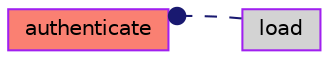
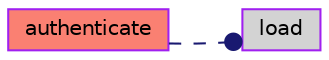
(214, 17) -> (197, 44)
